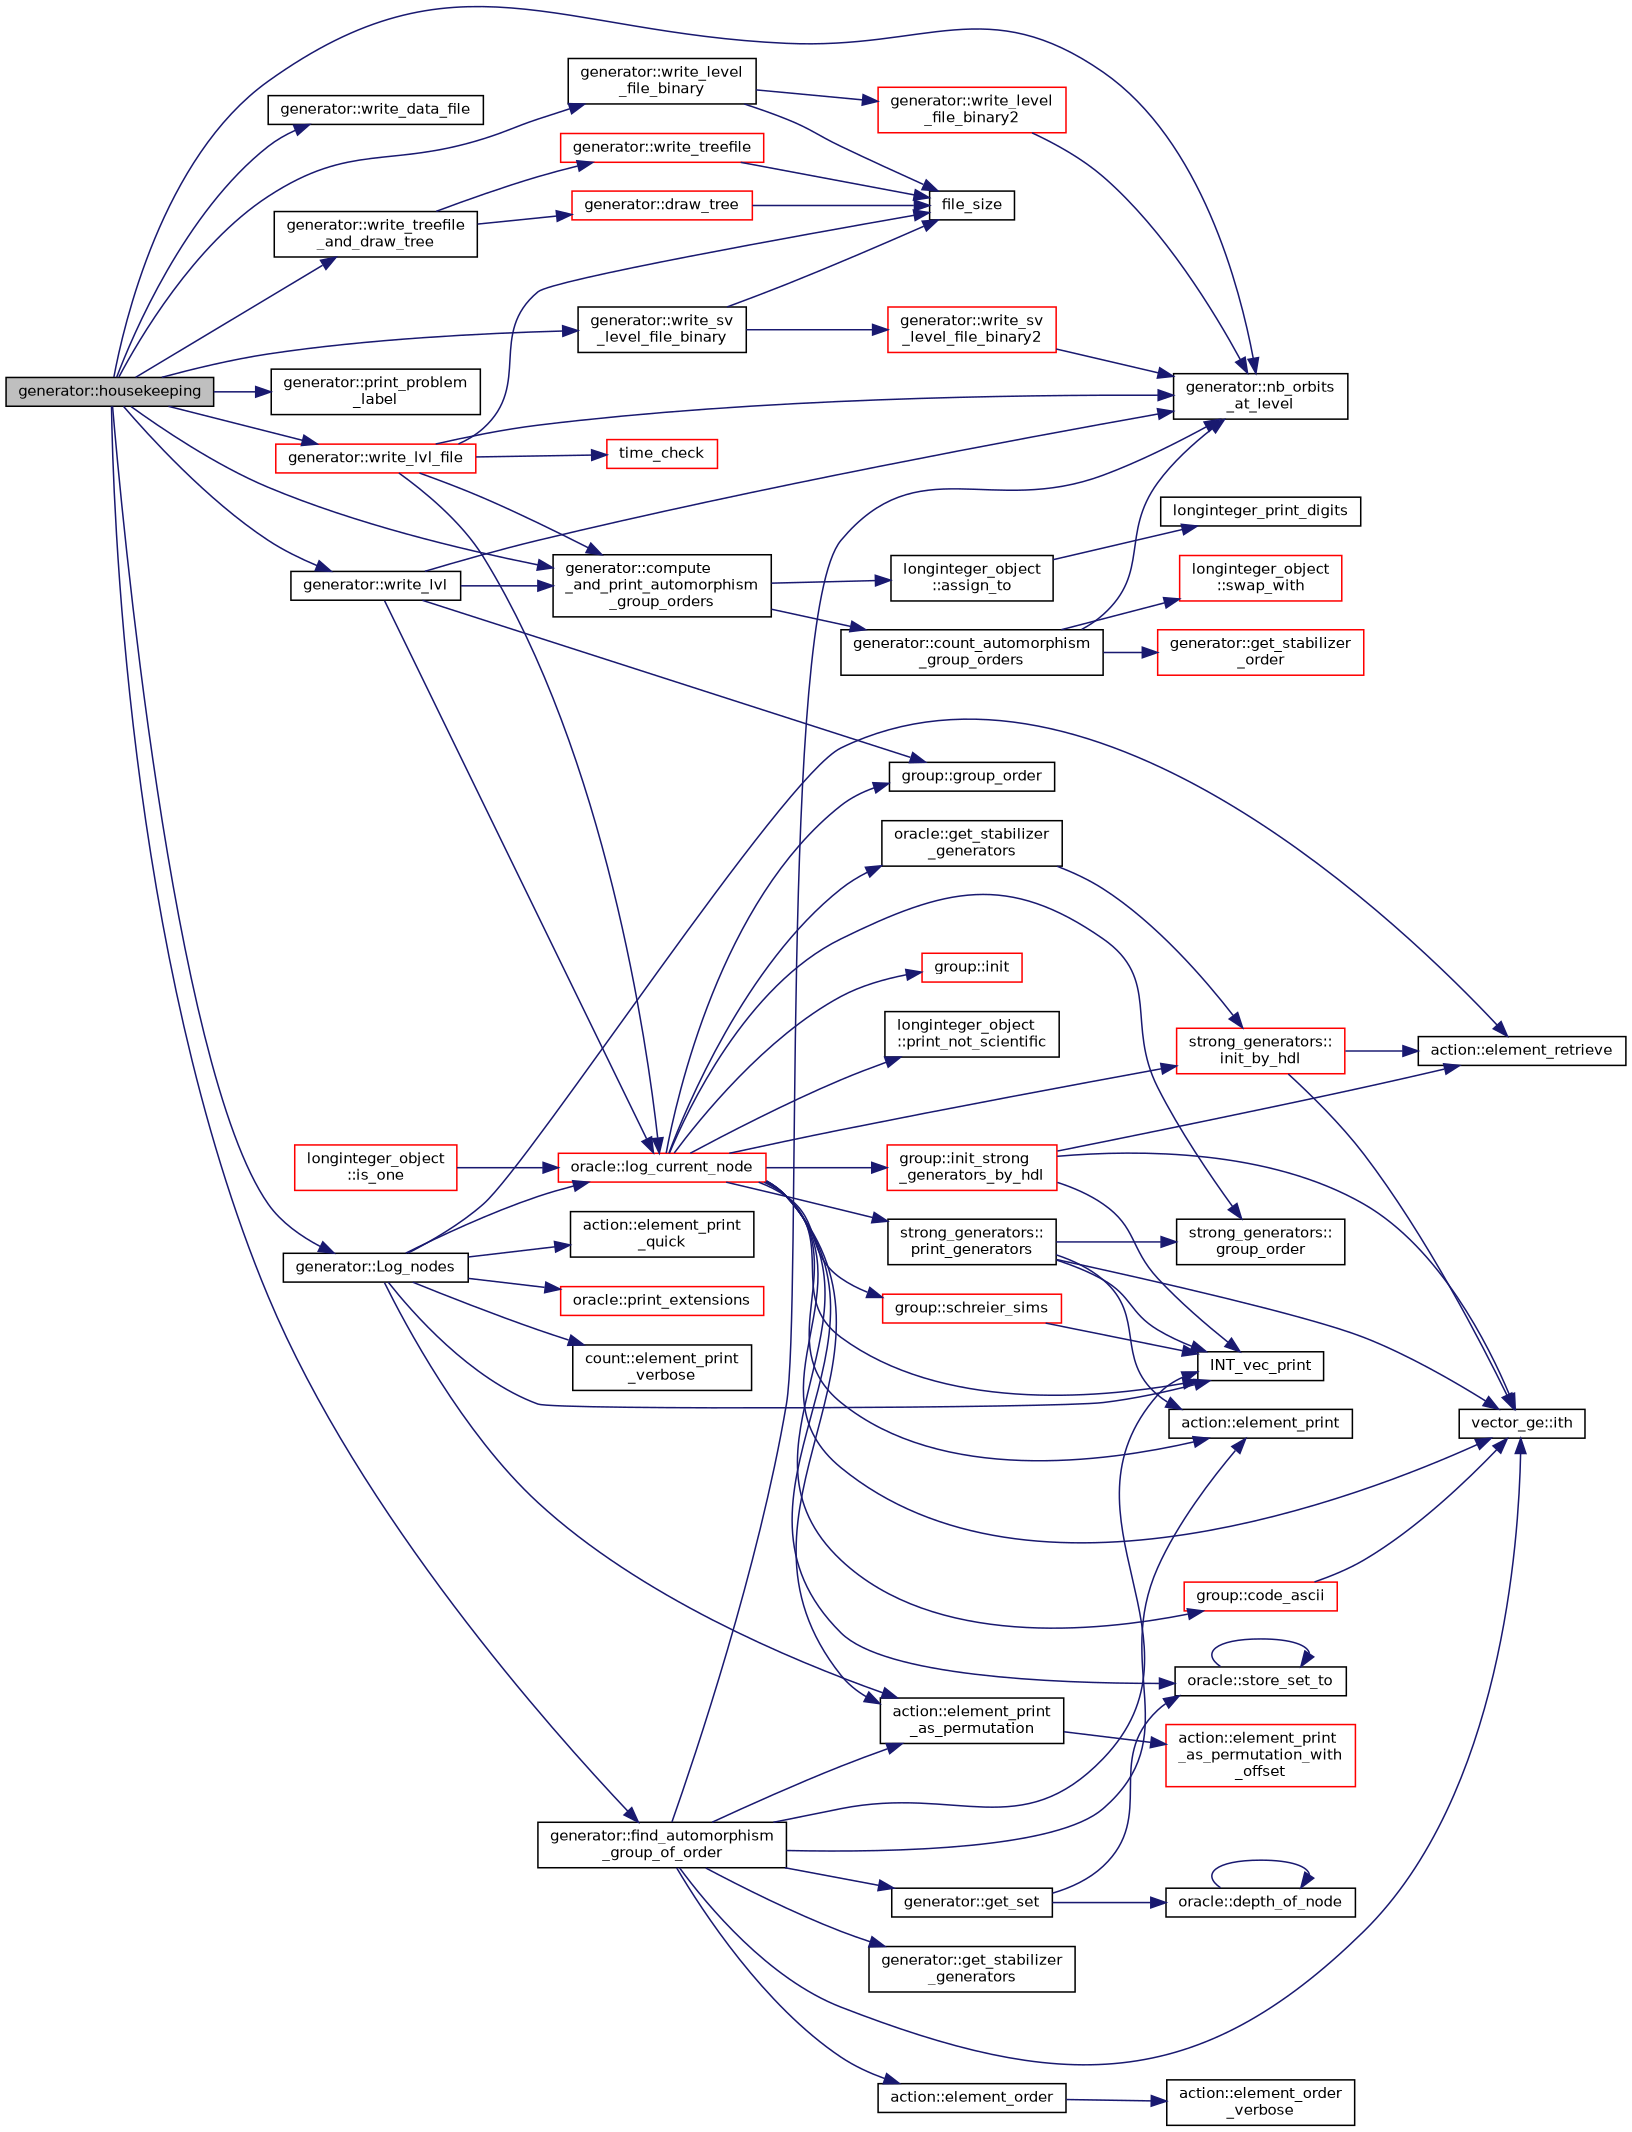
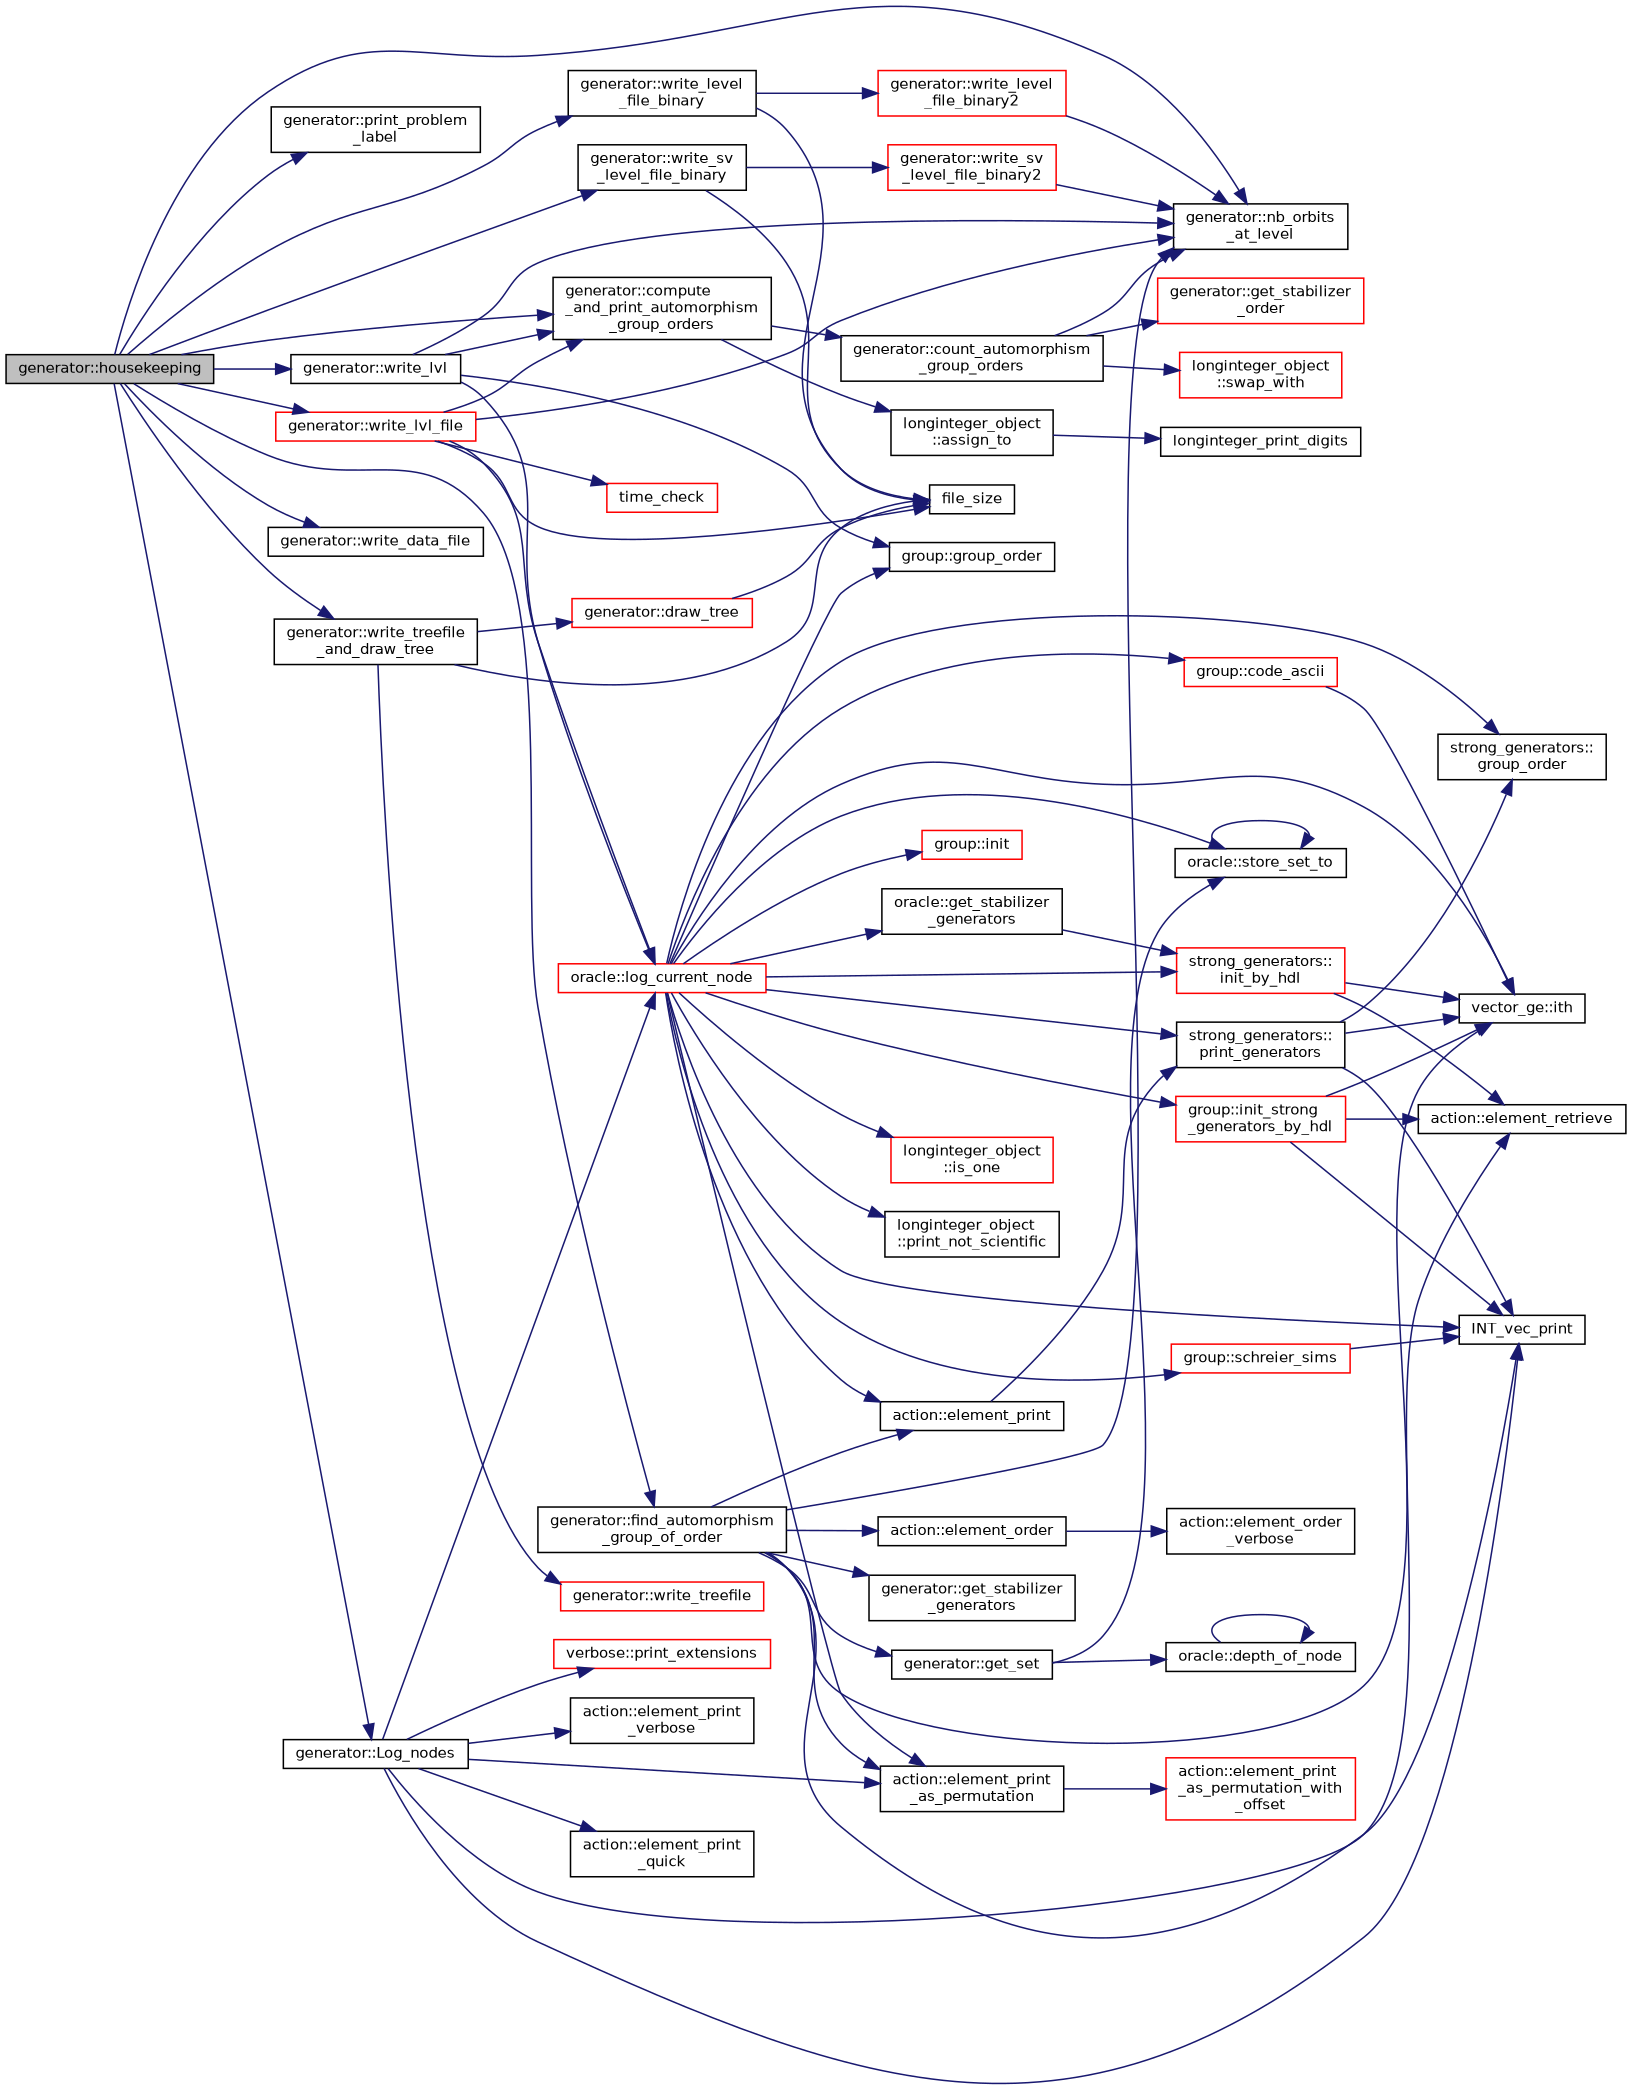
(828, 179) -> (726, 668)
(500, 1168) -> (773, 1071)
(662, 1301) -> (662, 1654)
(1126, 1317) -> (1110, 1254)
(662, 1368) -> (662, 1721)
